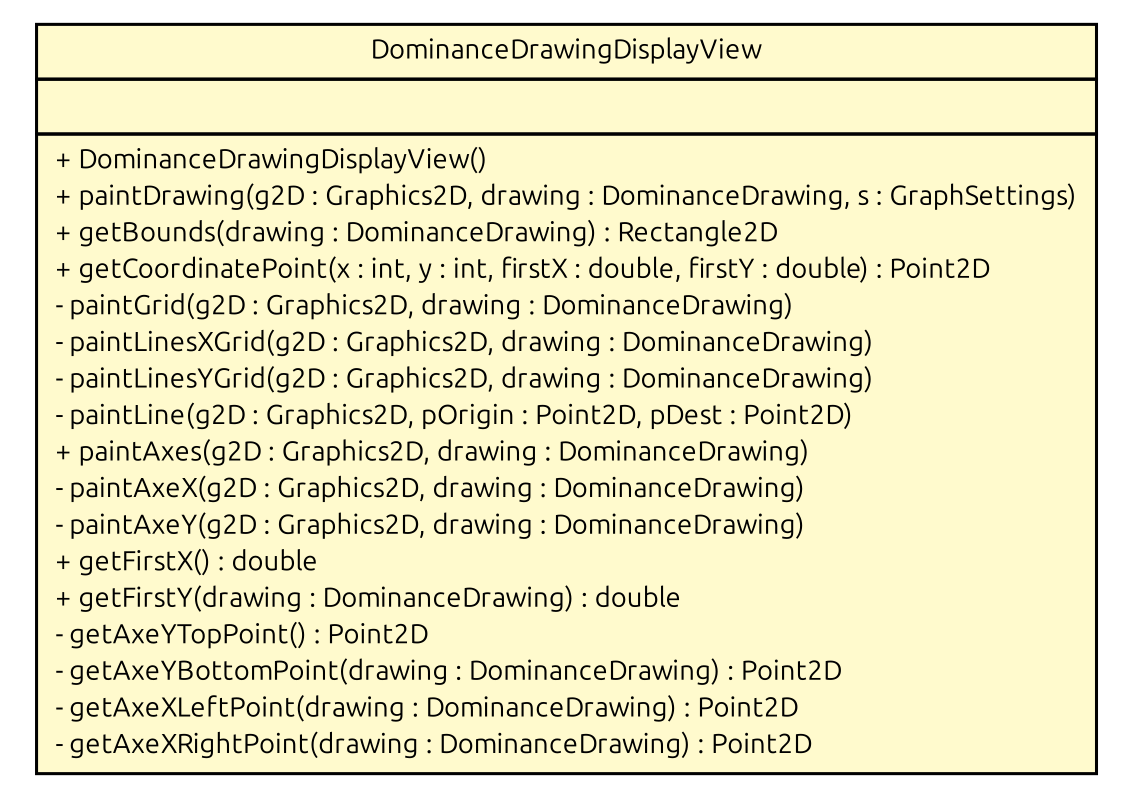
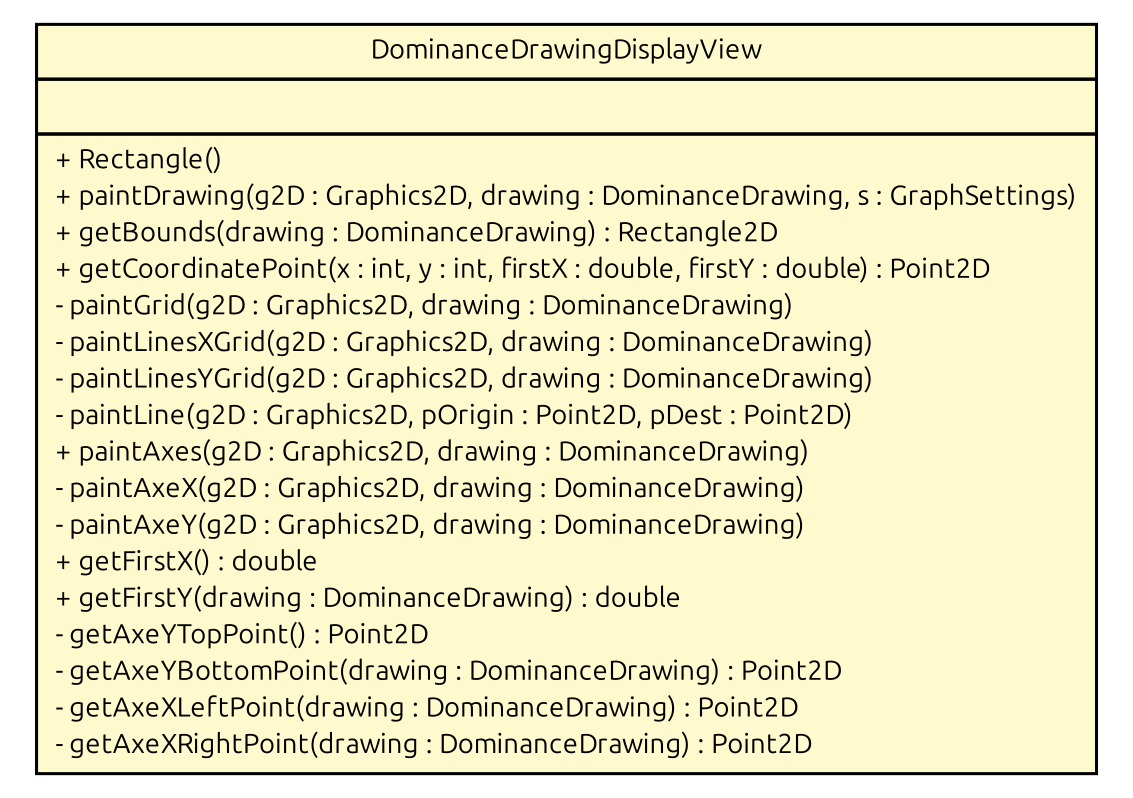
(273, 160) -> (140, 160)
